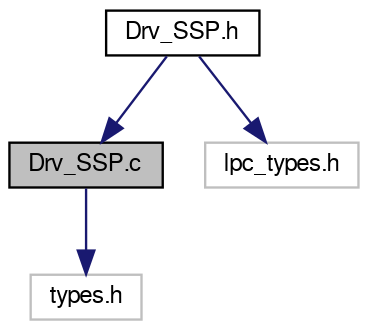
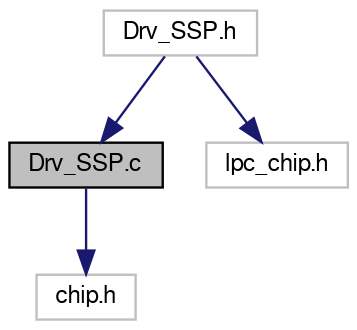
(183, 33) -> (180, 33)
(282, 165) -> (277, 165)
(86, 297) -> (86, 297)
